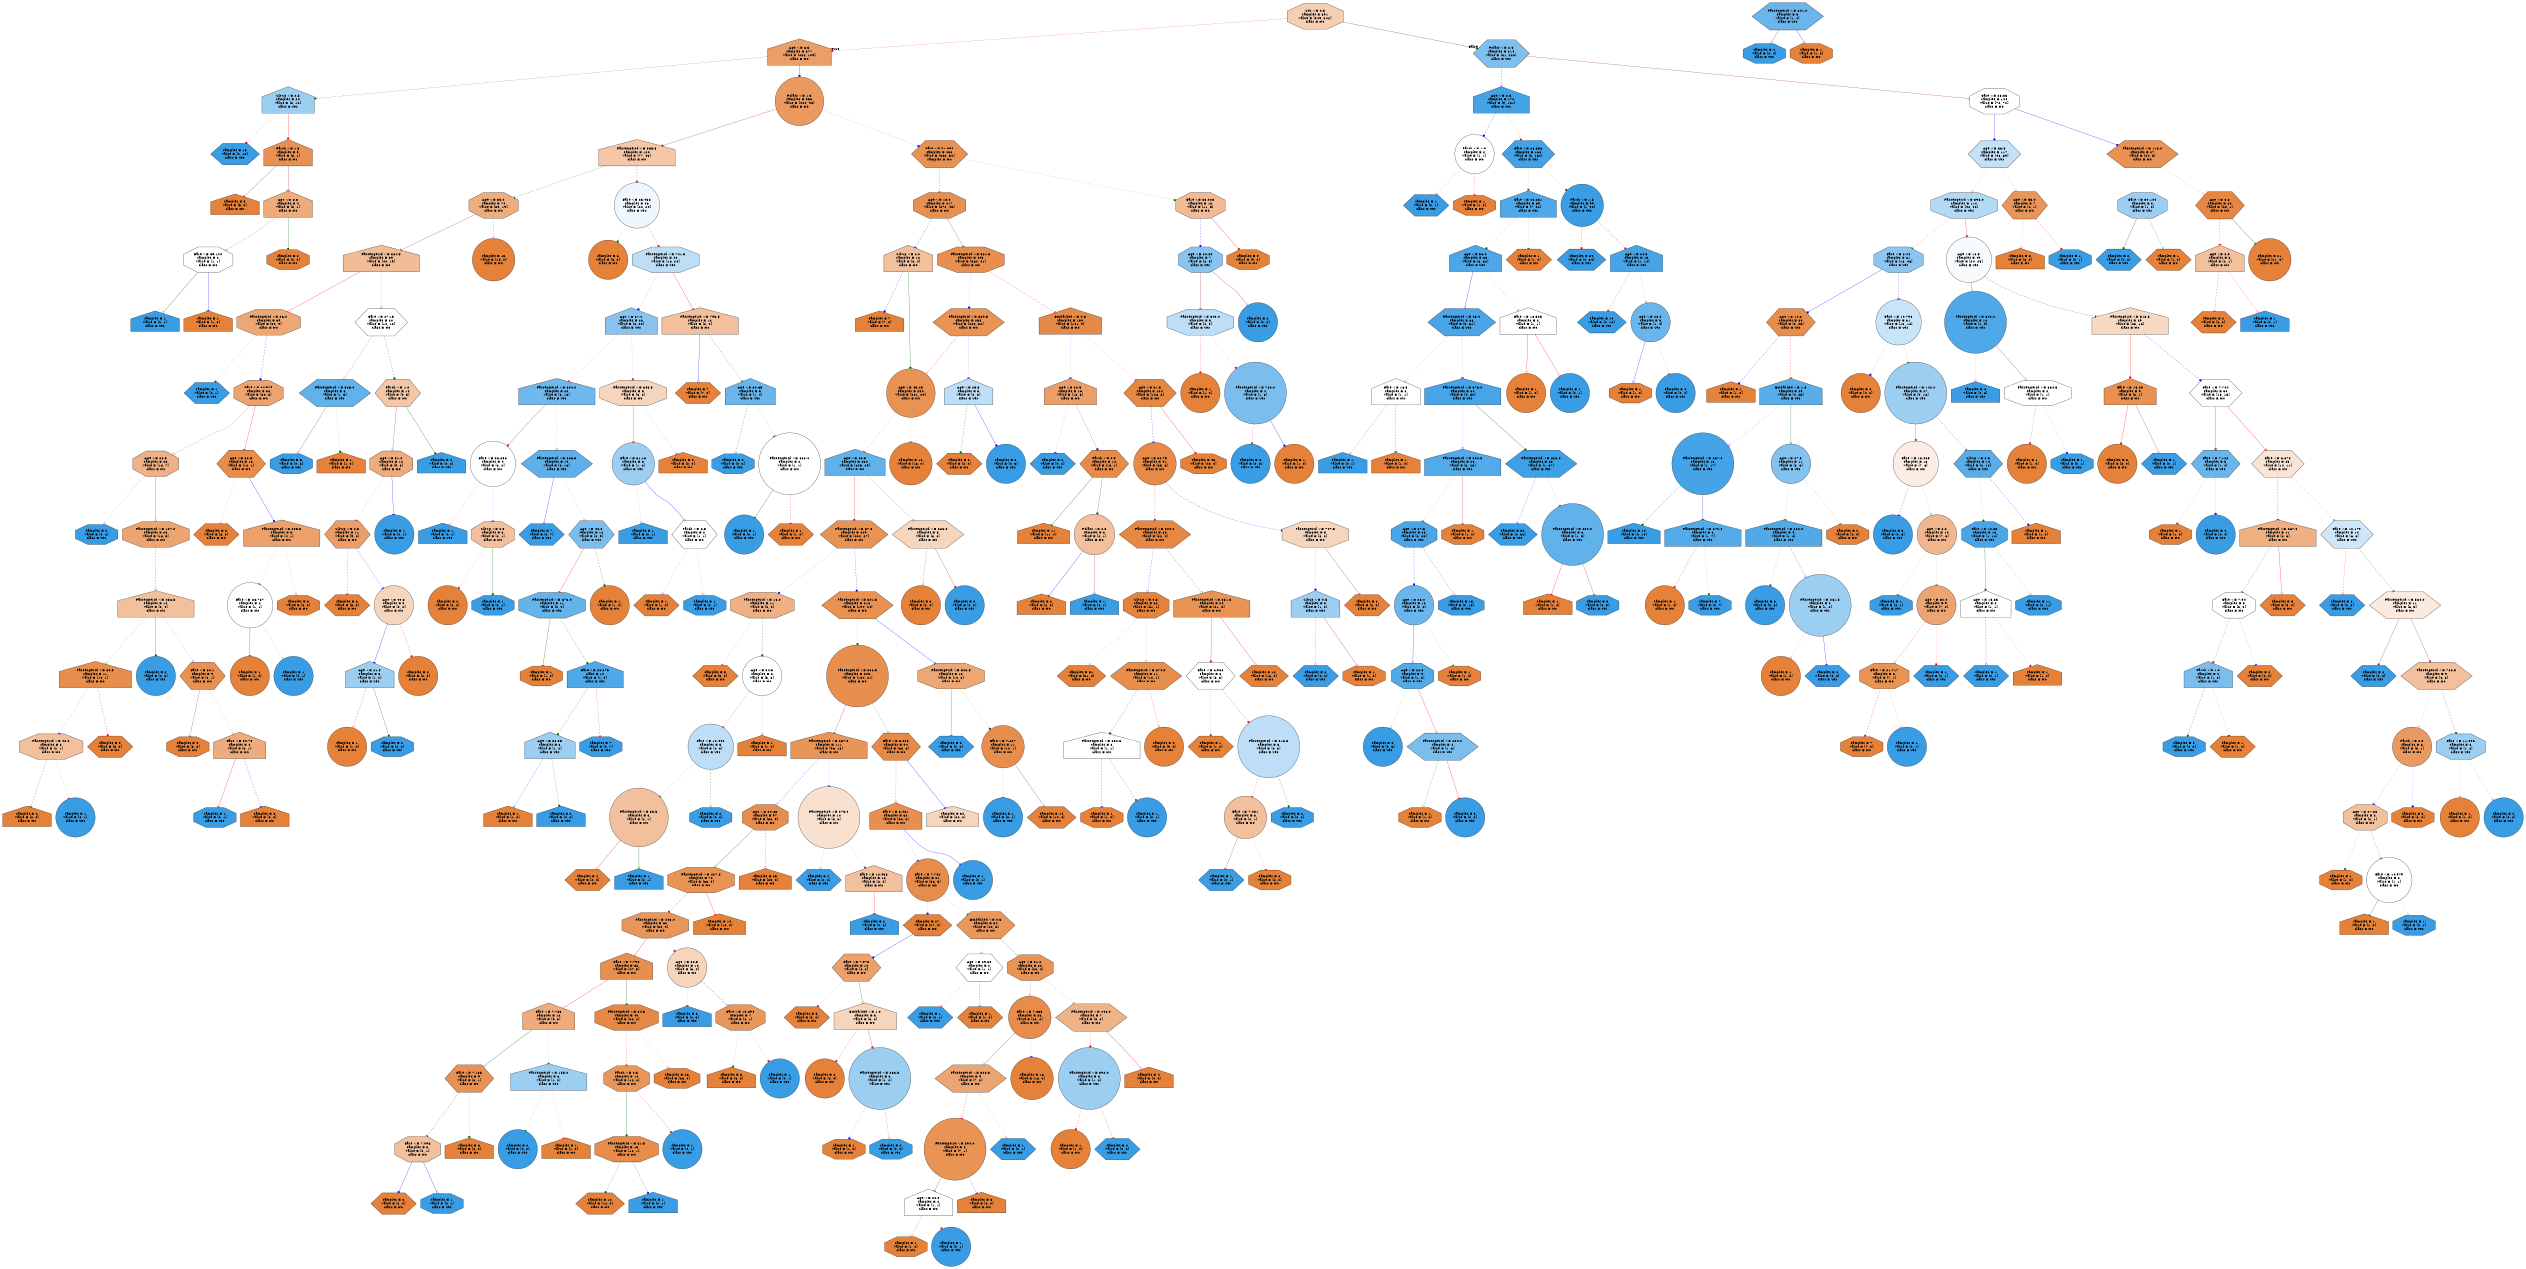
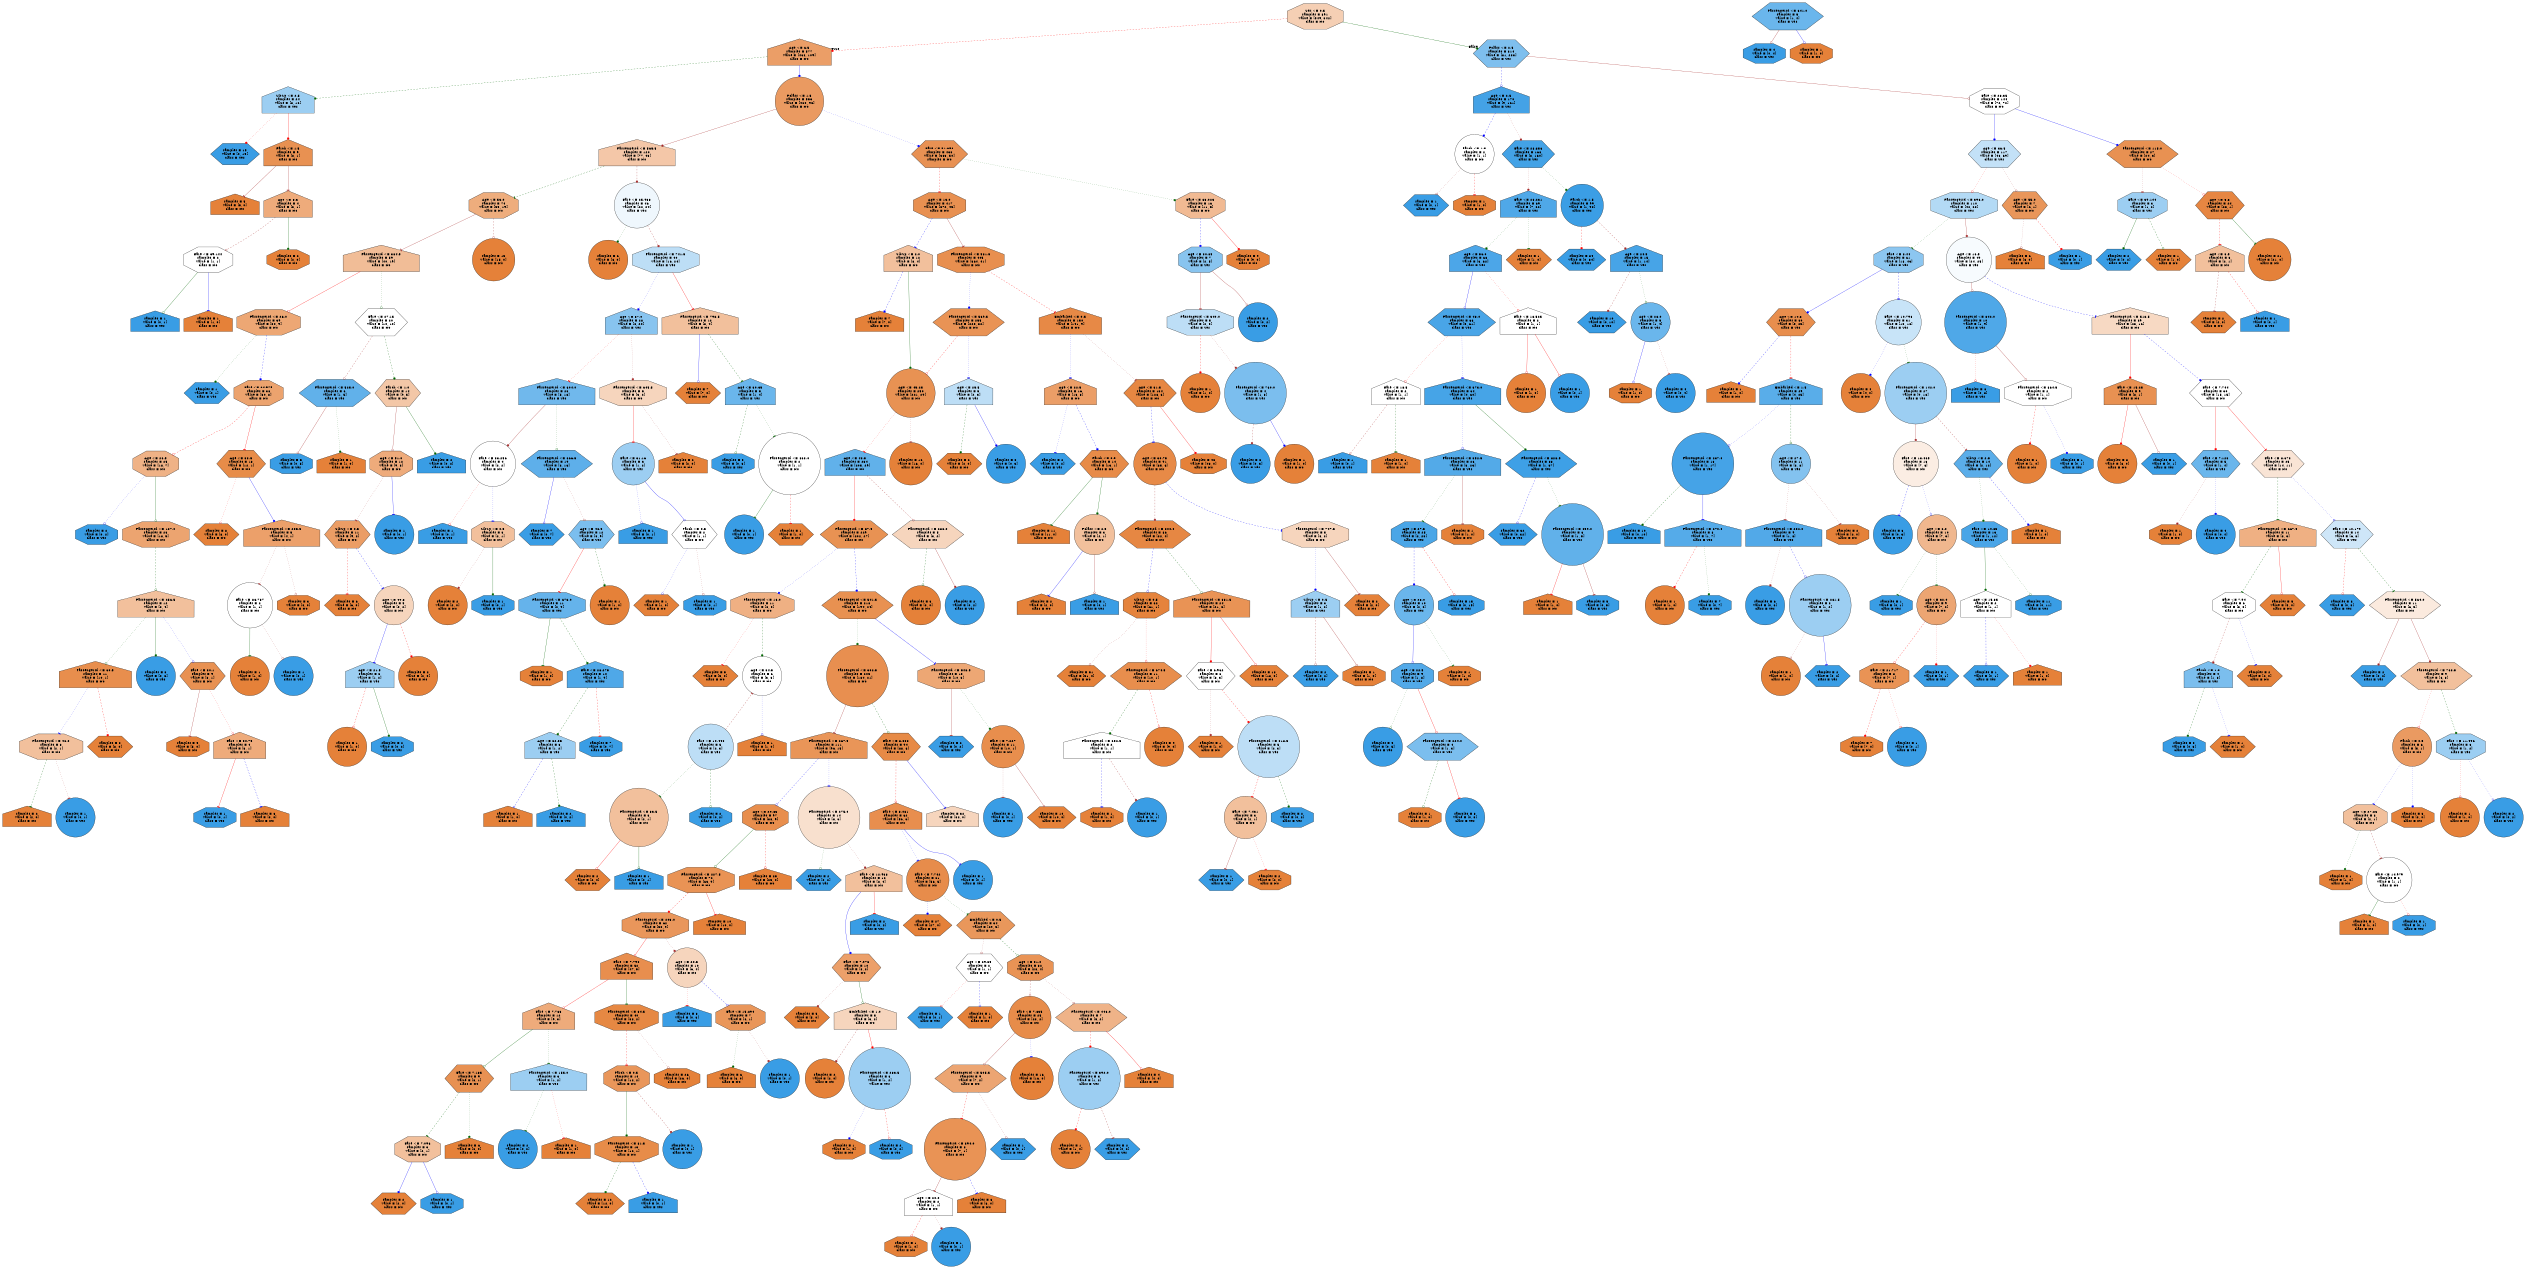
none -> (2142, 180)
(1791, 423) -> (1791, 423)
(1937, 569) -> (1937, 569)
(595, 676) -> (595, 676)
(737, 709) -> (739, 712)
(894, 946) -> (846, 920)
